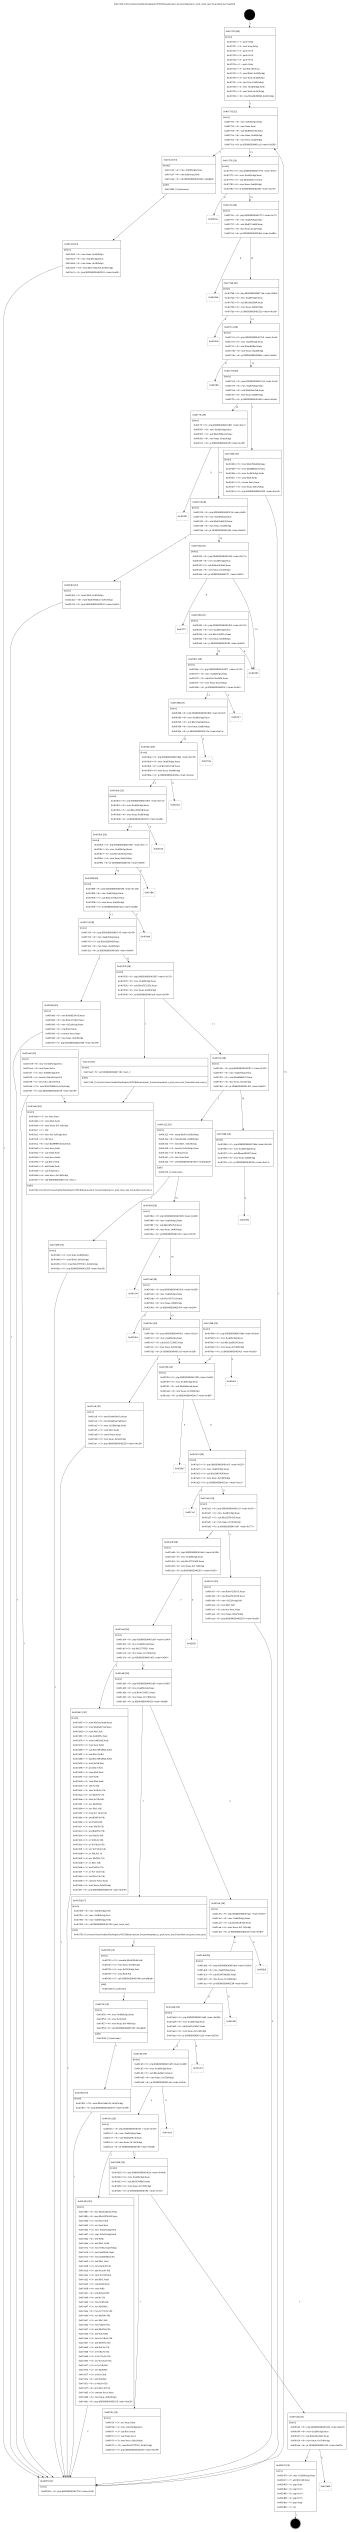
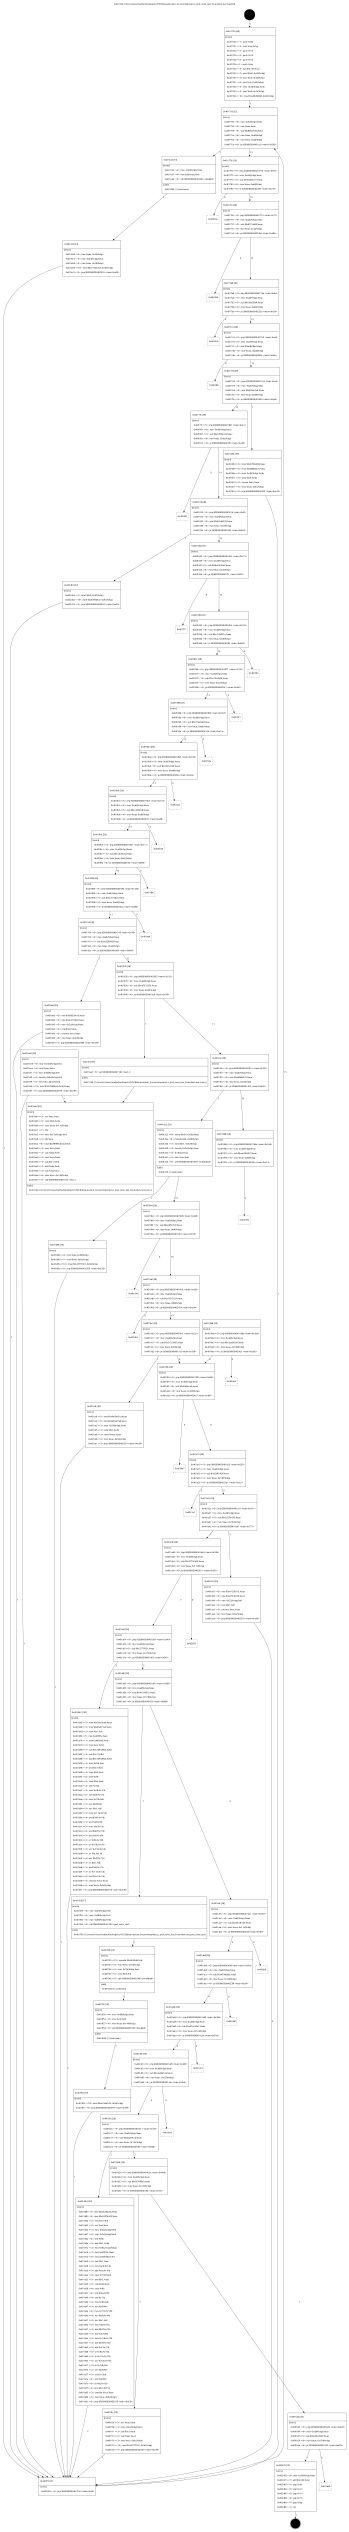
(252, 621) -> (219, 594)
(233, 1945) -> (231, 1943)
none -> (92, 2465)
